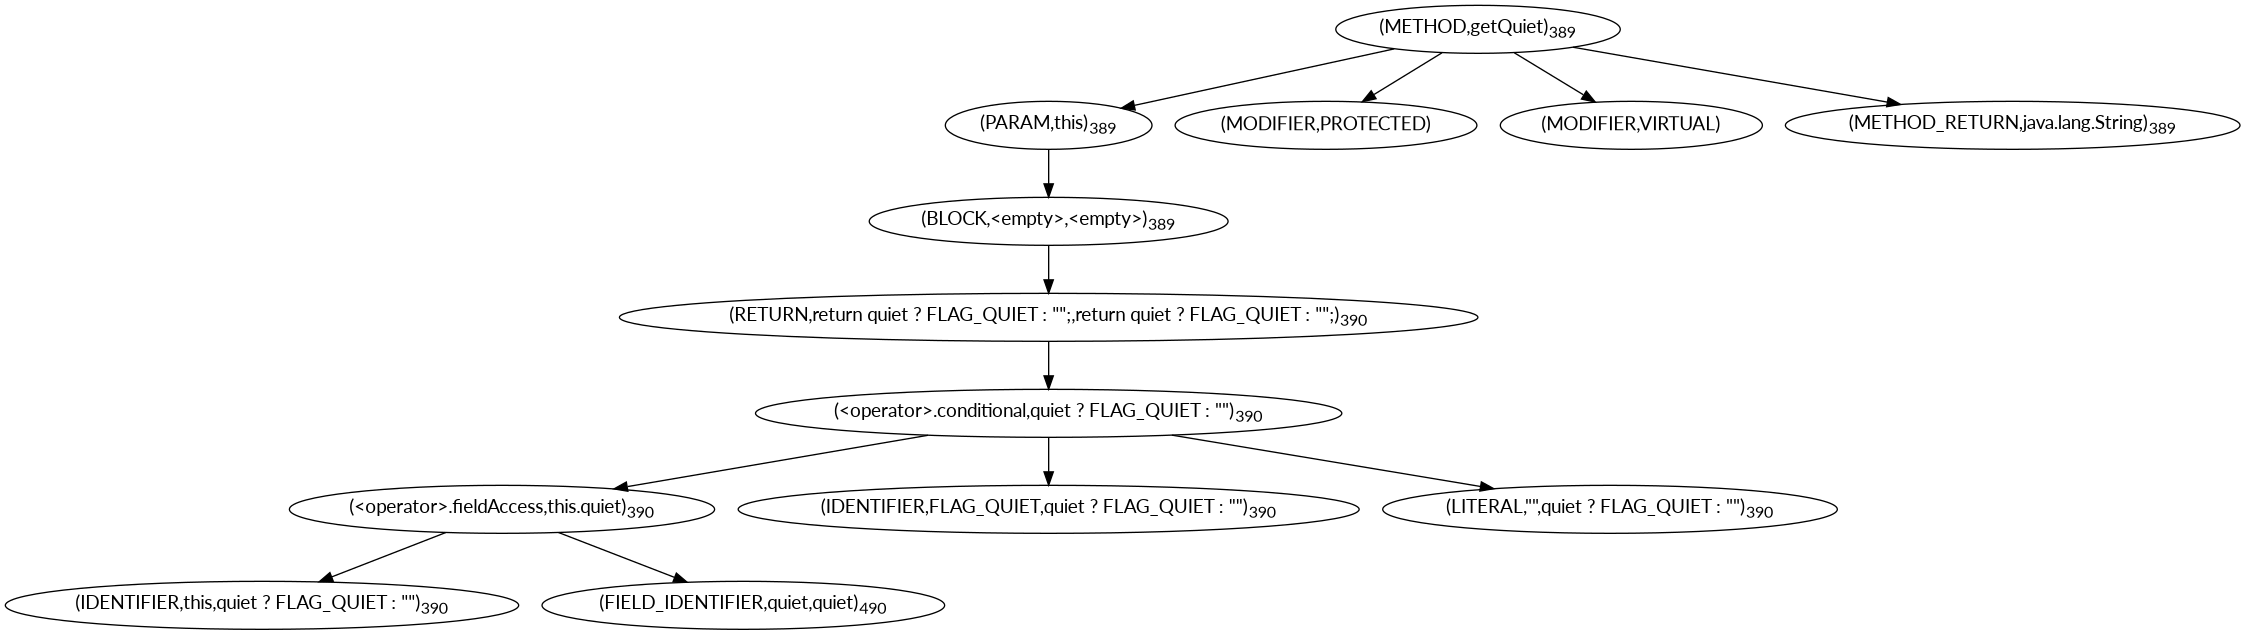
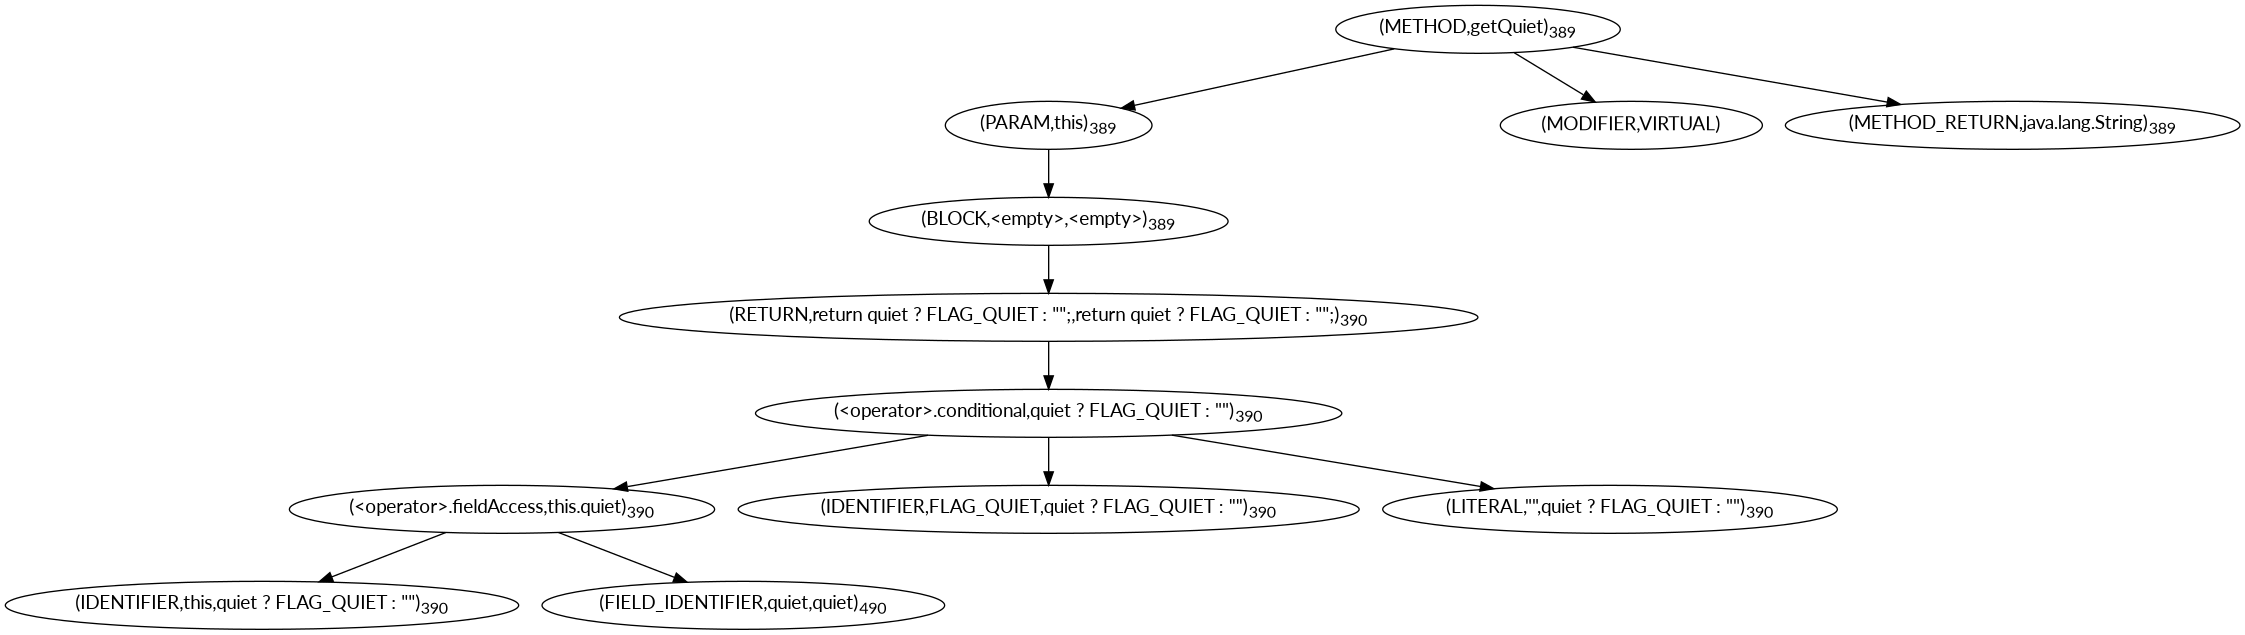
(1326, 125) -> none
